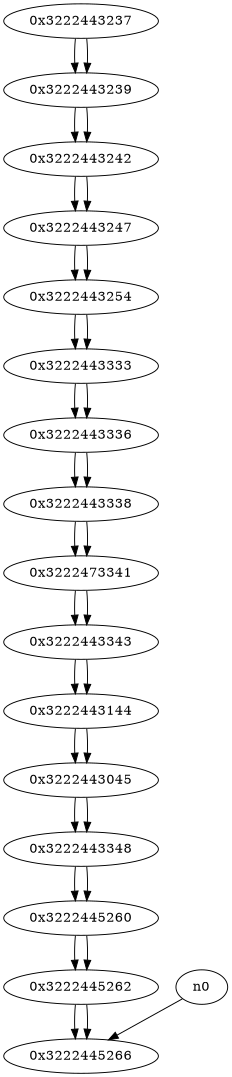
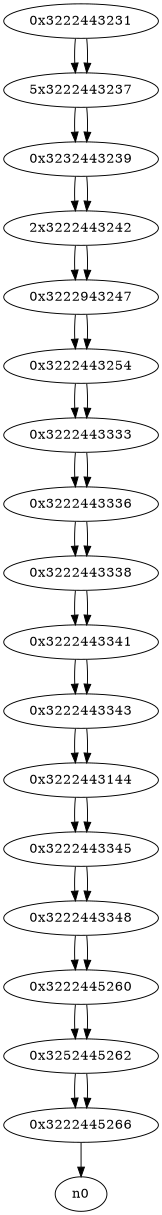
none -> (81, 21)
(81, 21) -> (81, 90)
(81, 90) -> (81, 159)
(81, 159) -> (81, 228)
(81, 228) -> (81, 297)
(81, 573) -> (81, 642)
(81, 780) -> (81, 849)
(81, 987) -> (81, 1056)
(150, 1017) -> (81, 1155)
